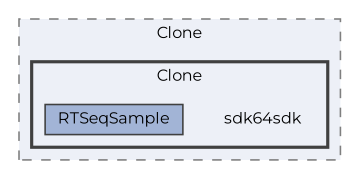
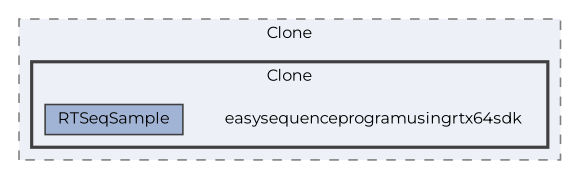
(263, 120) -> (374, 120)
